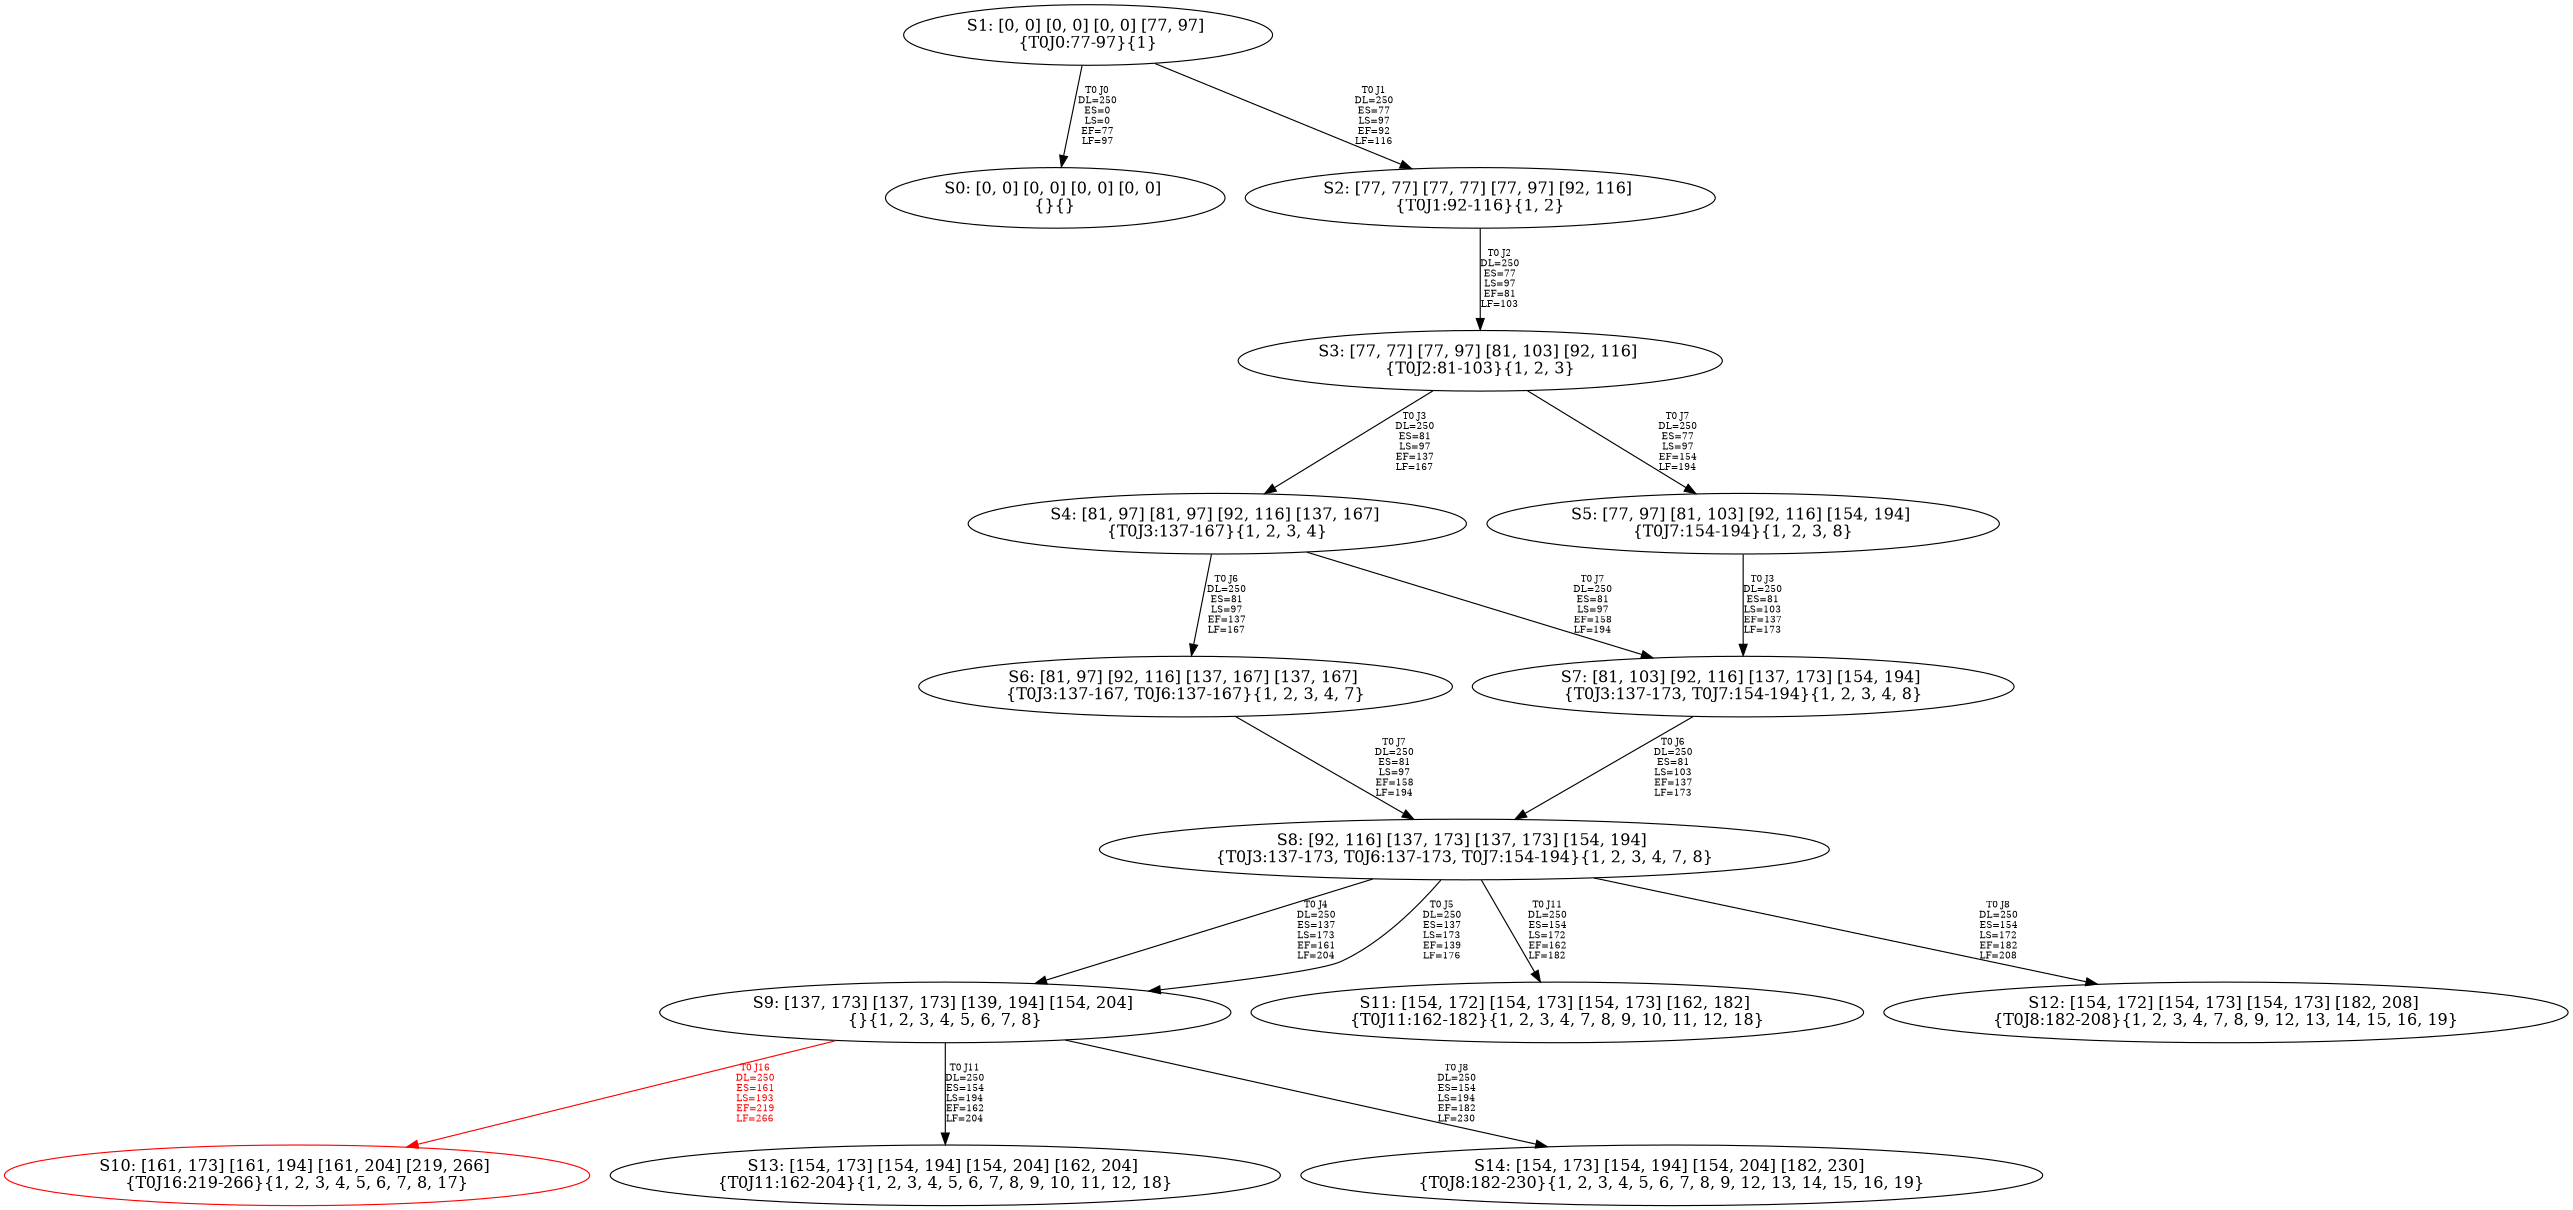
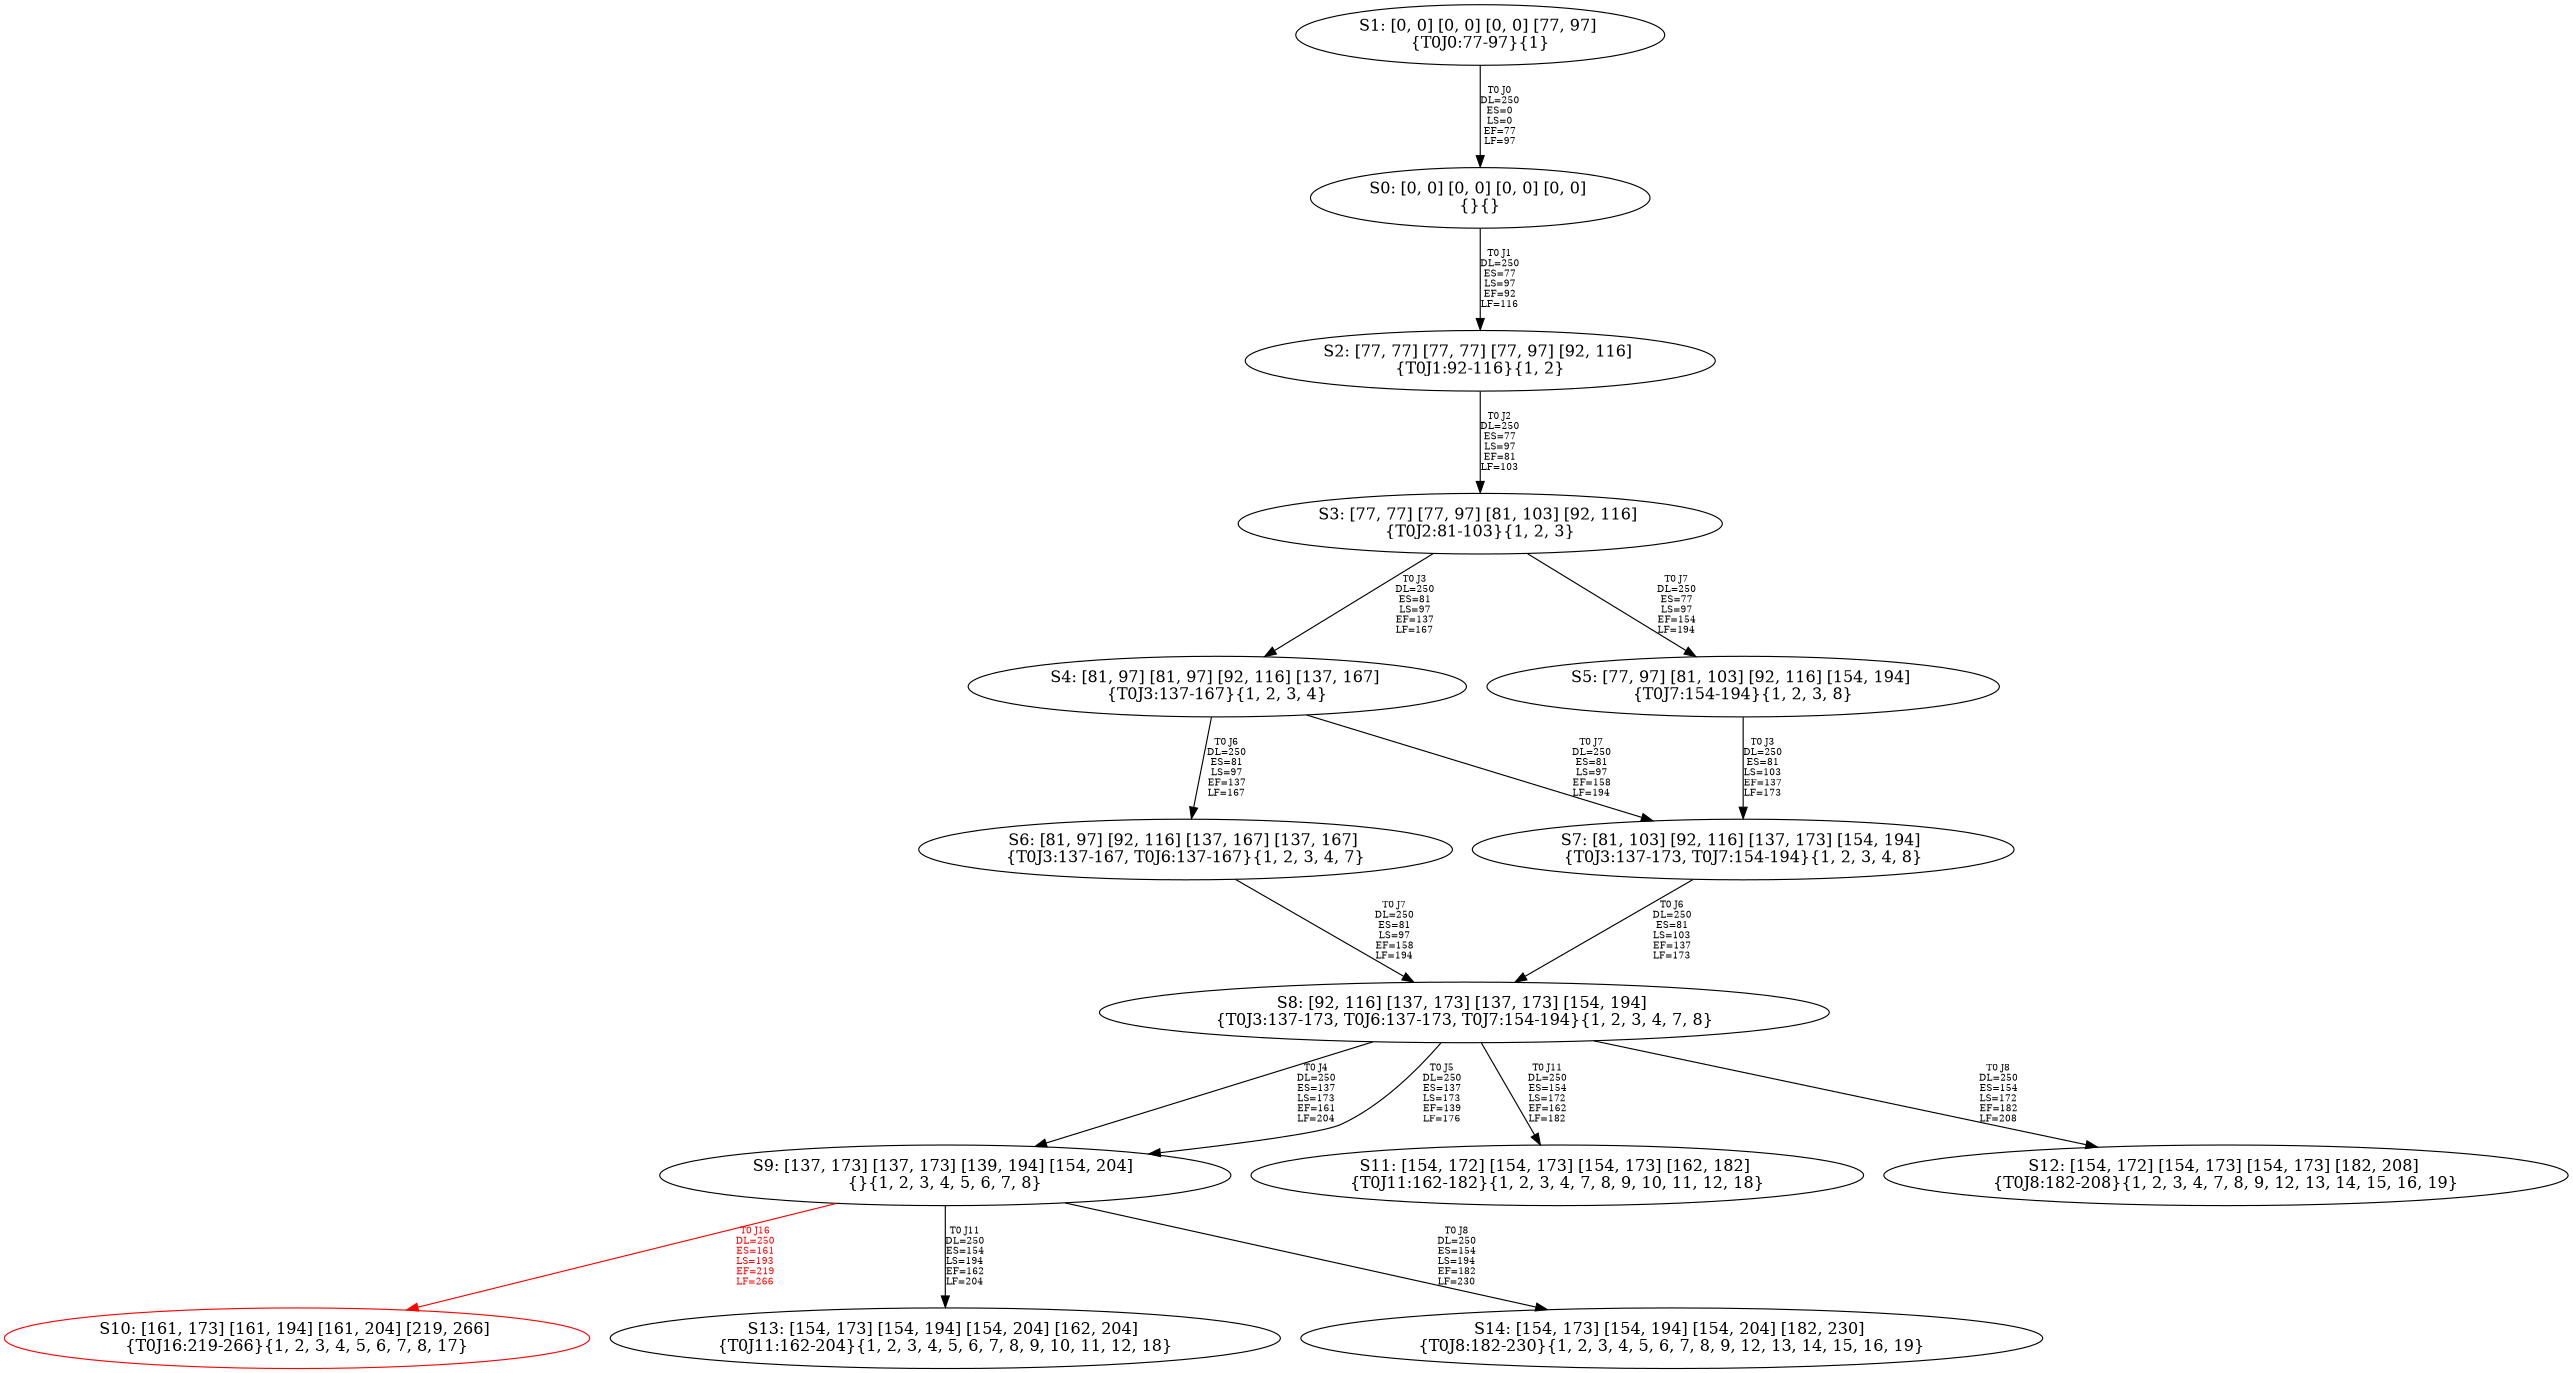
(1278, 114) -> (1480, 273)
